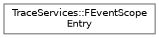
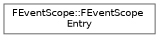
(80, 19) -> (80, 19)
